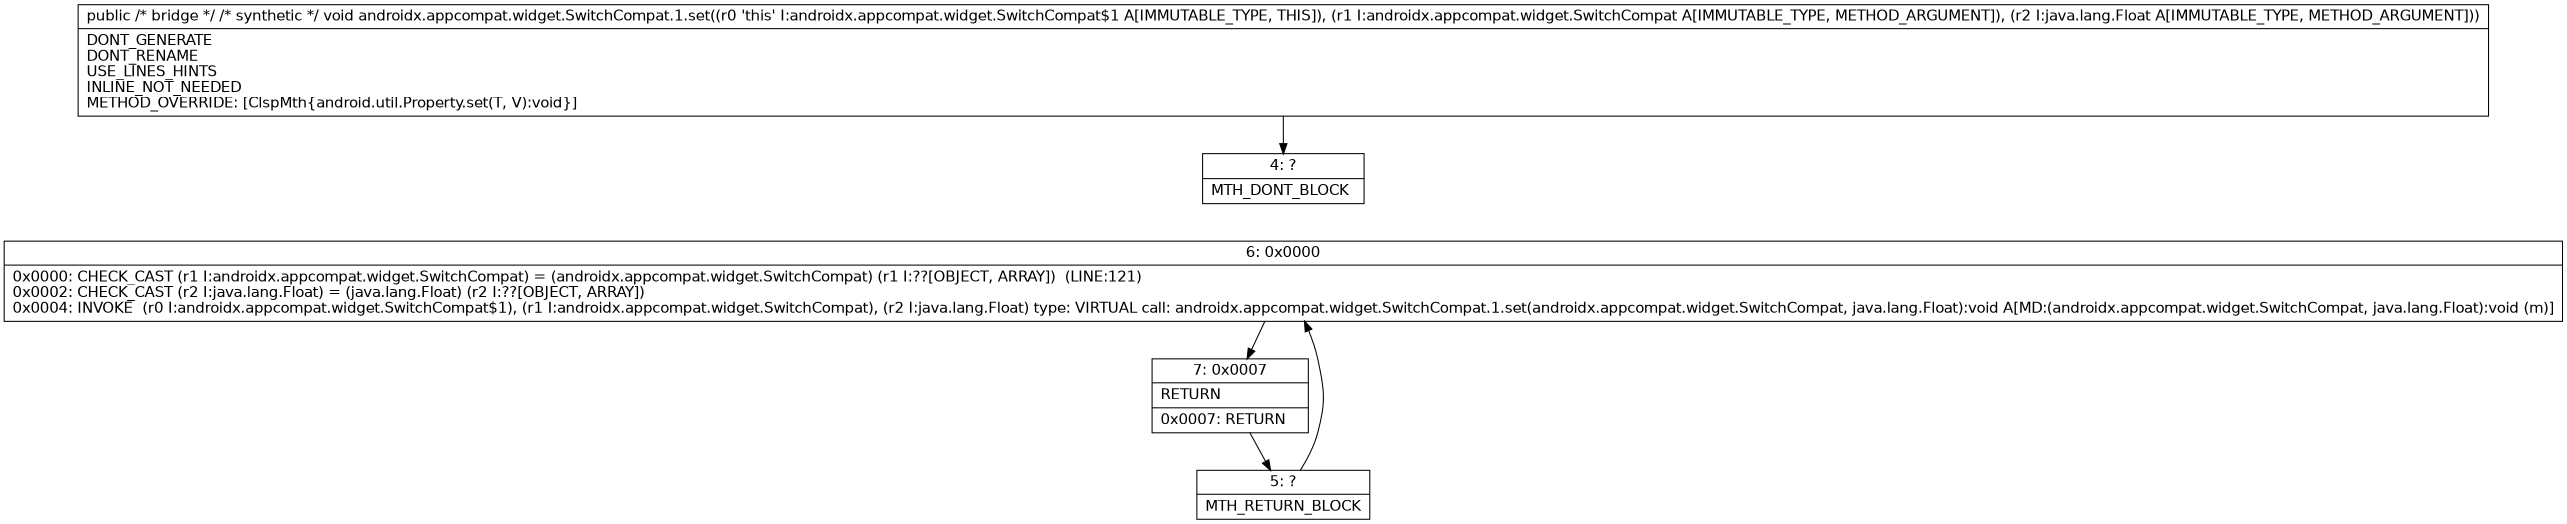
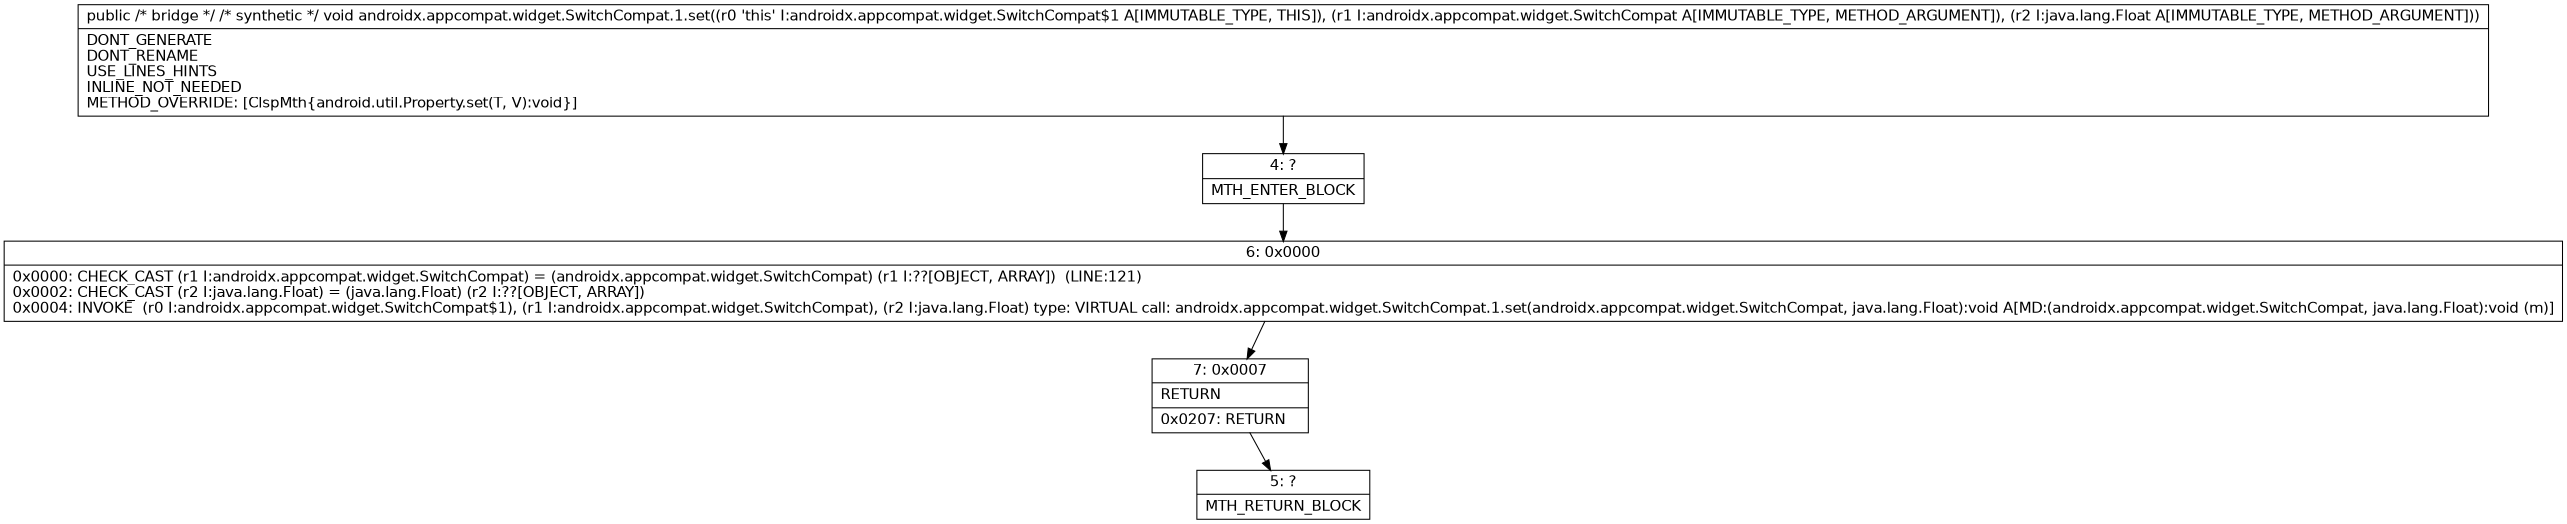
(1280, 191) -> (1283, 191)
(1323, 402) -> (1283, 217)
(1230, 420) -> (1230, 420)
